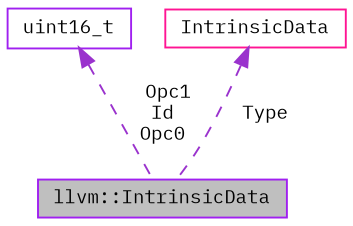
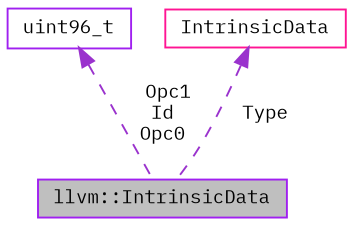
(69, 29) -> (69, 29)
